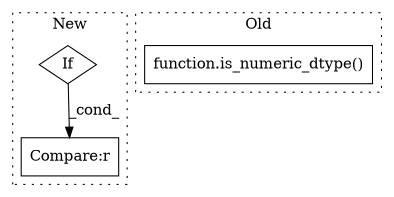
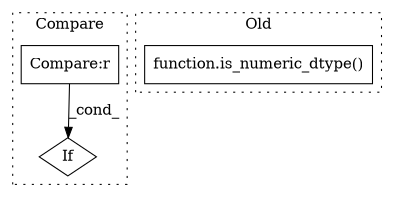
(70, 25) -> (70, 25)
(69, 105) -> (69, 106)
